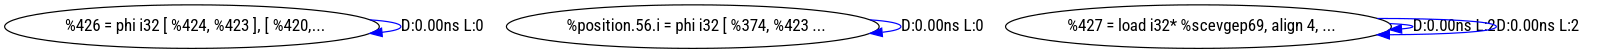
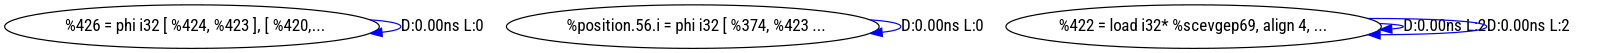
(1198, 27) -> (1194, 27)
